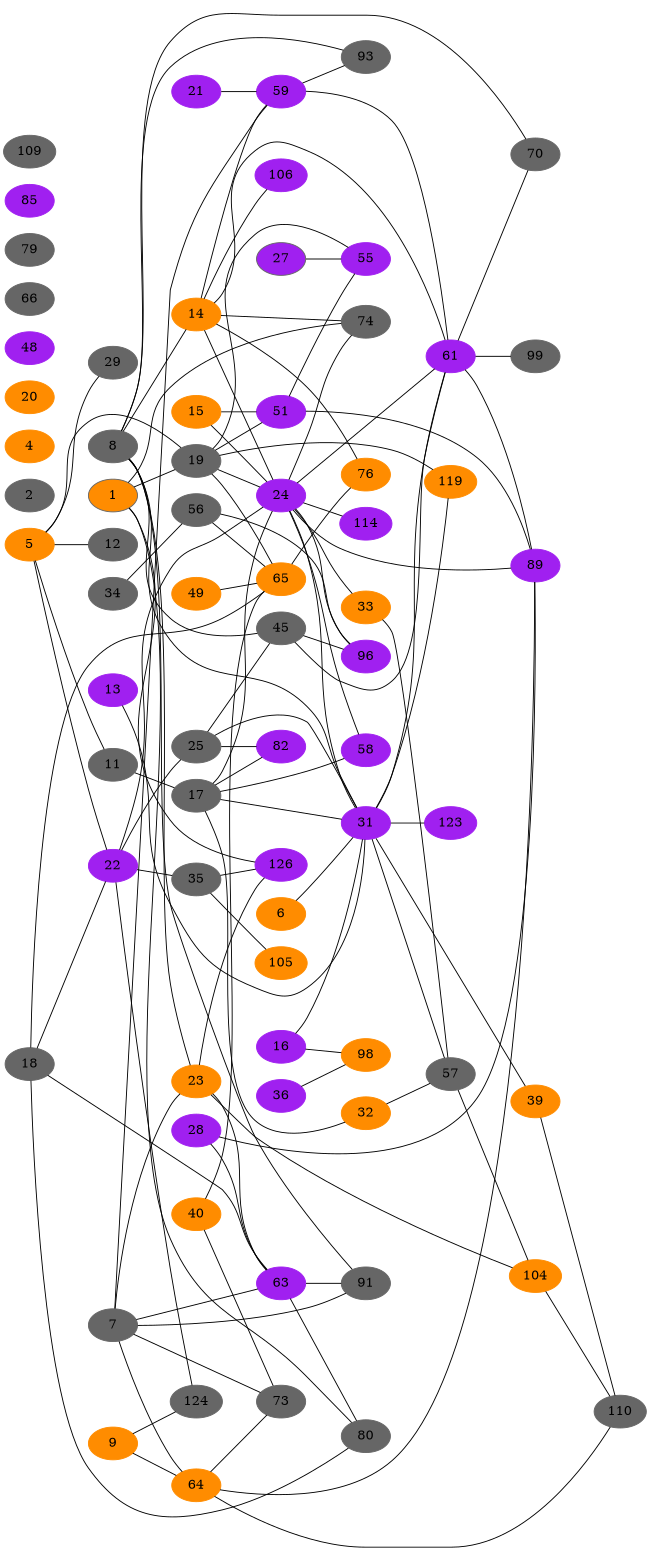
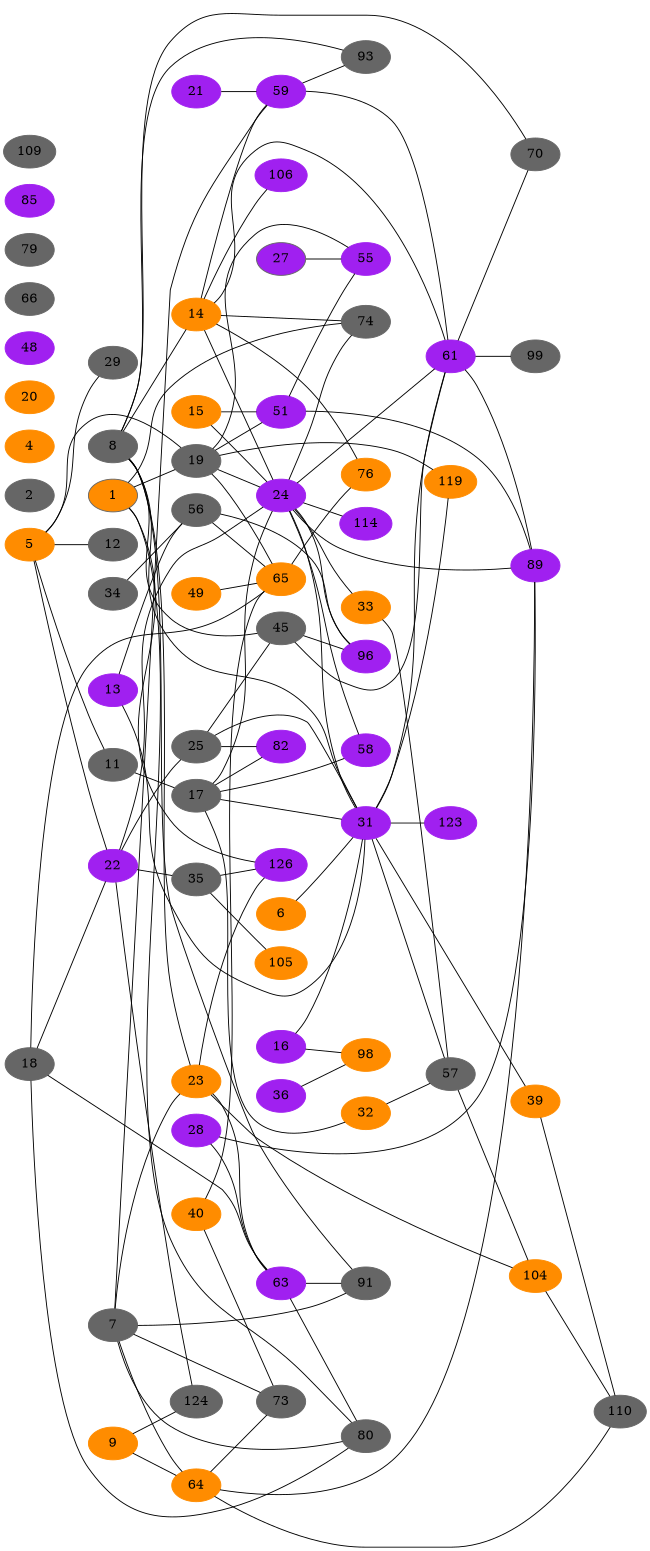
none -> (144, 600)
(197, 1304) -> (205, 1441)
